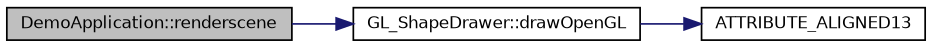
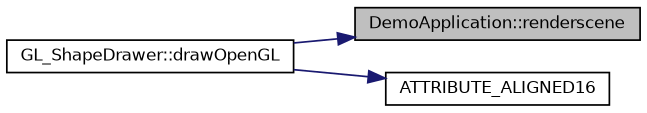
(314, 24) -> (316, 41)
(813, 24) -> (498, 89)
